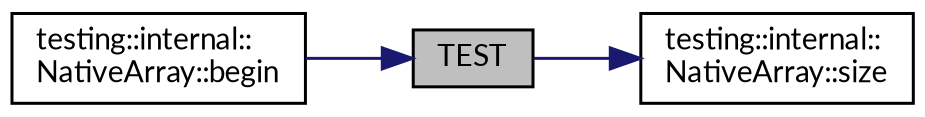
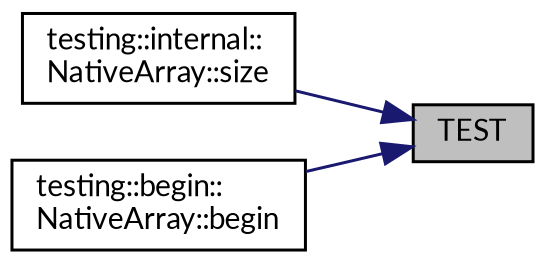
(159, 58) -> (159, 205)
(572, 58) -> (340, 102)
